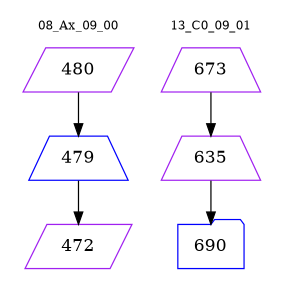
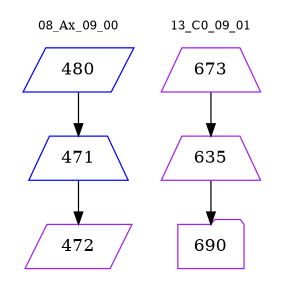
(78, 70) -> (78, 70)
(78, 158) -> (78, 158)
(211, 247) -> (211, 247)
